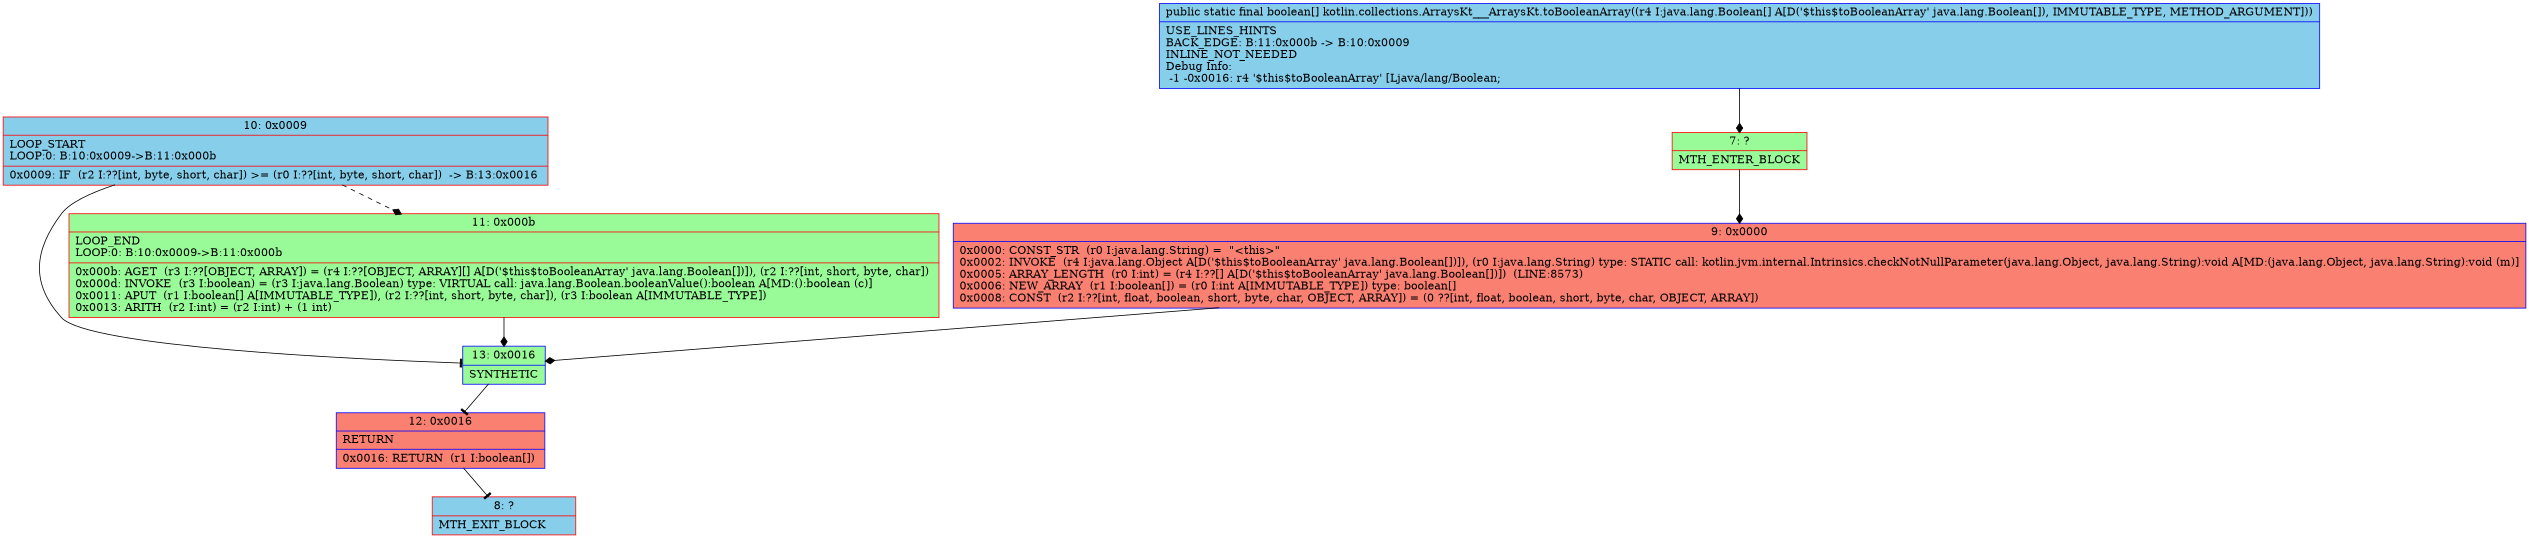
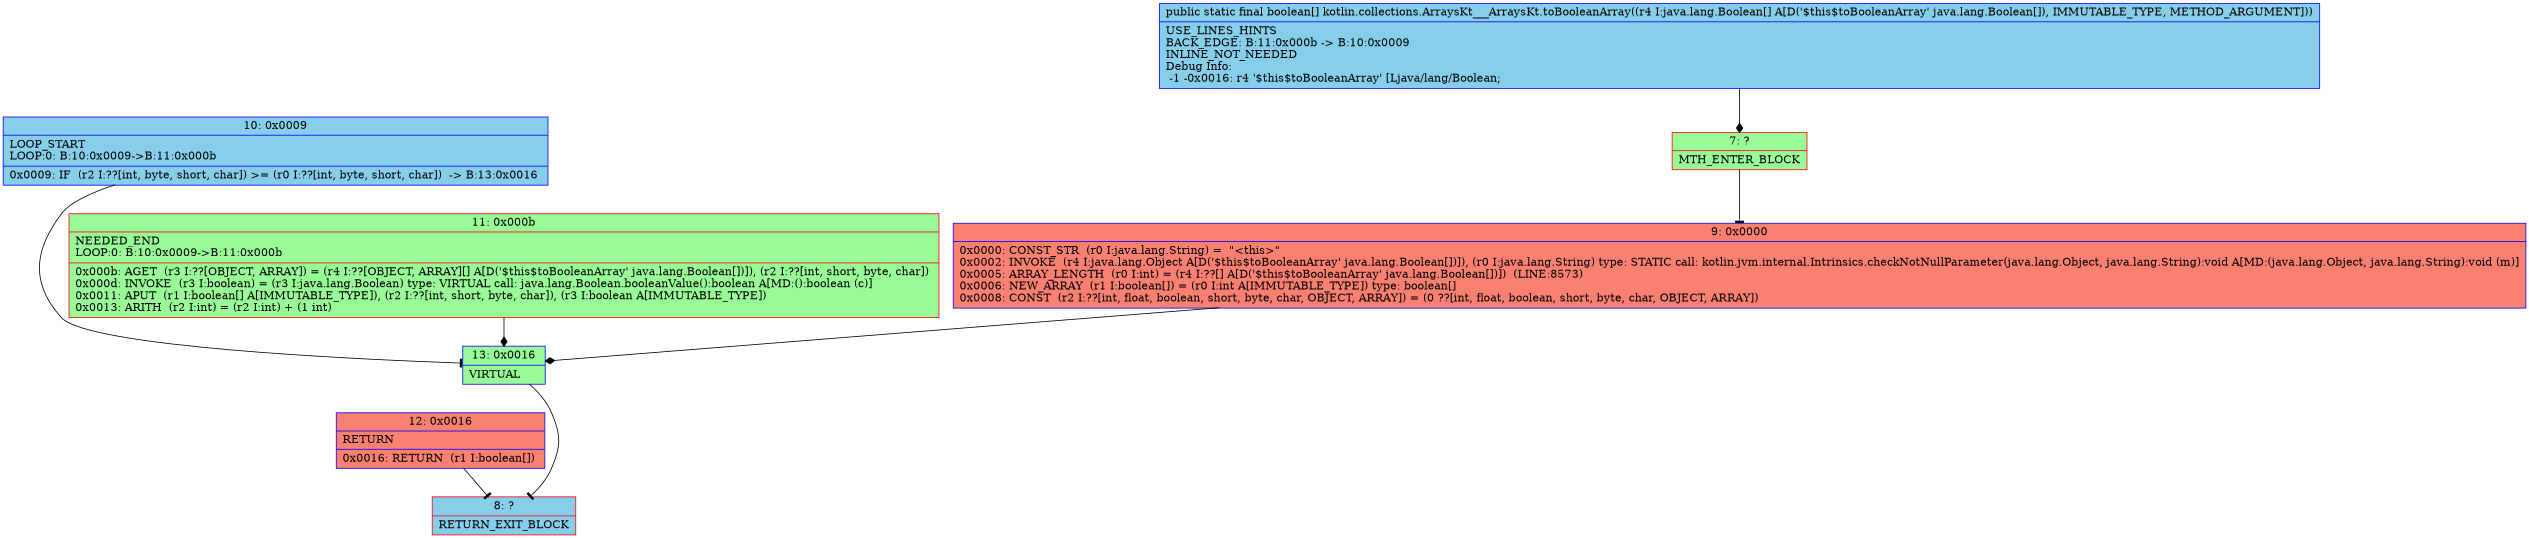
(276, 151) -> (276, 151)
(1740, 194) -> (1740, 194)
(367, 197) -> none
(108, 241) -> (118, 241)
(504, 374) -> (495, 374)
(477, 397) -> (559, 438)
(492, 525) -> (504, 525)
